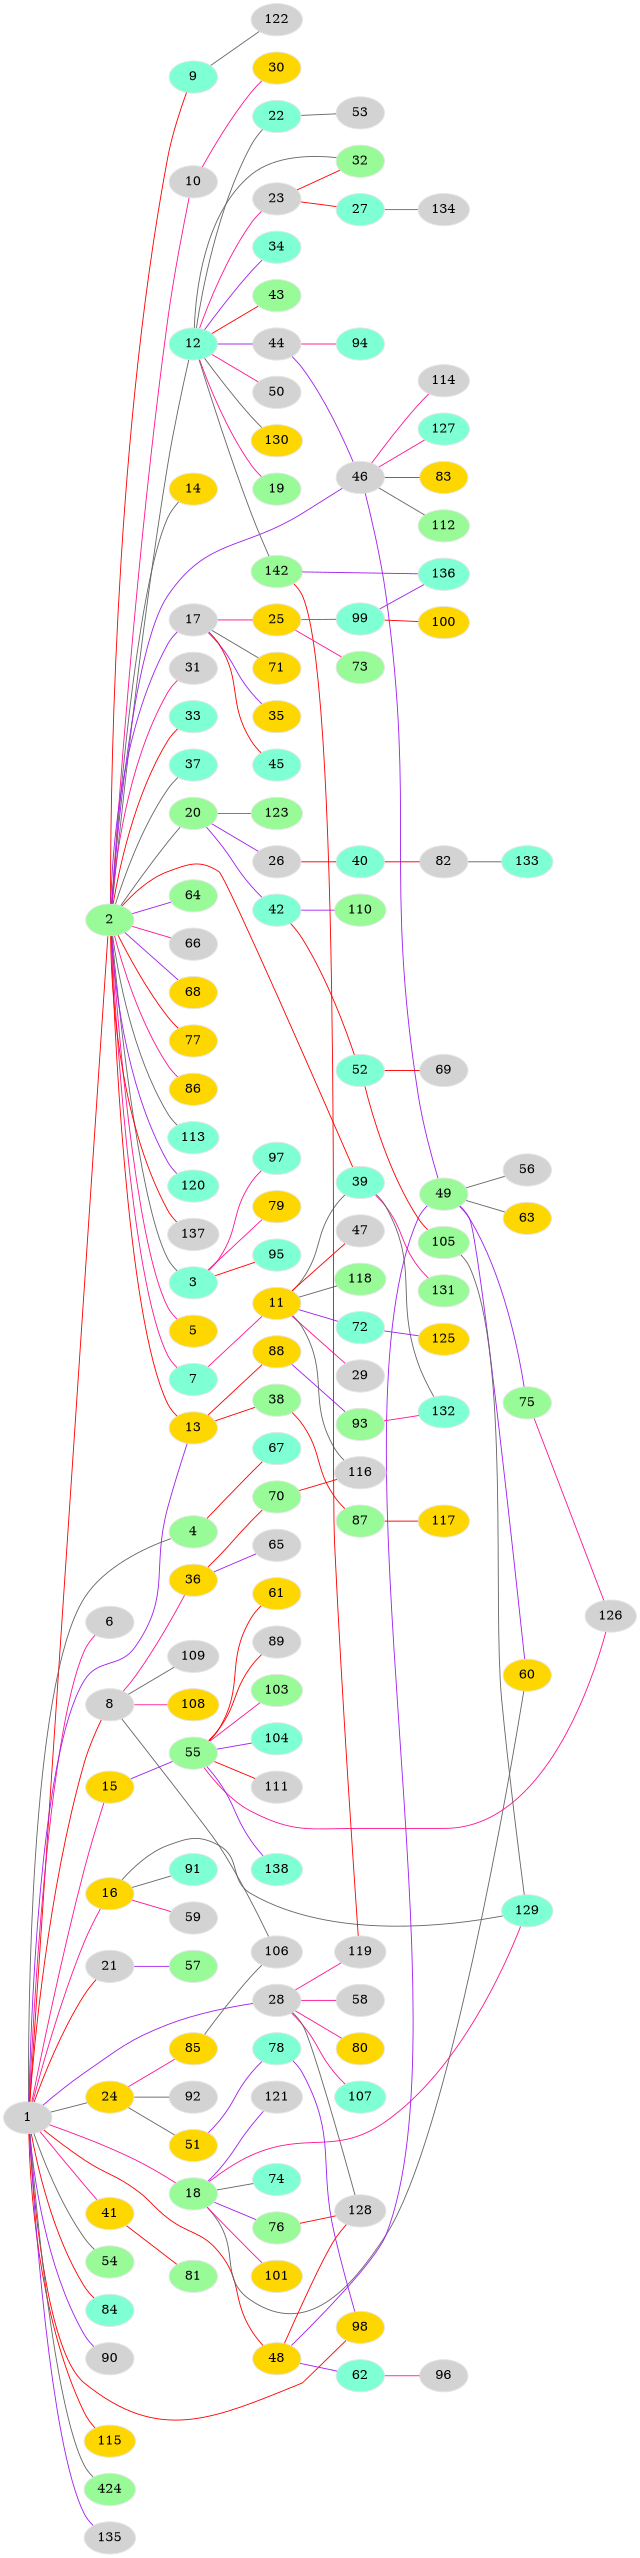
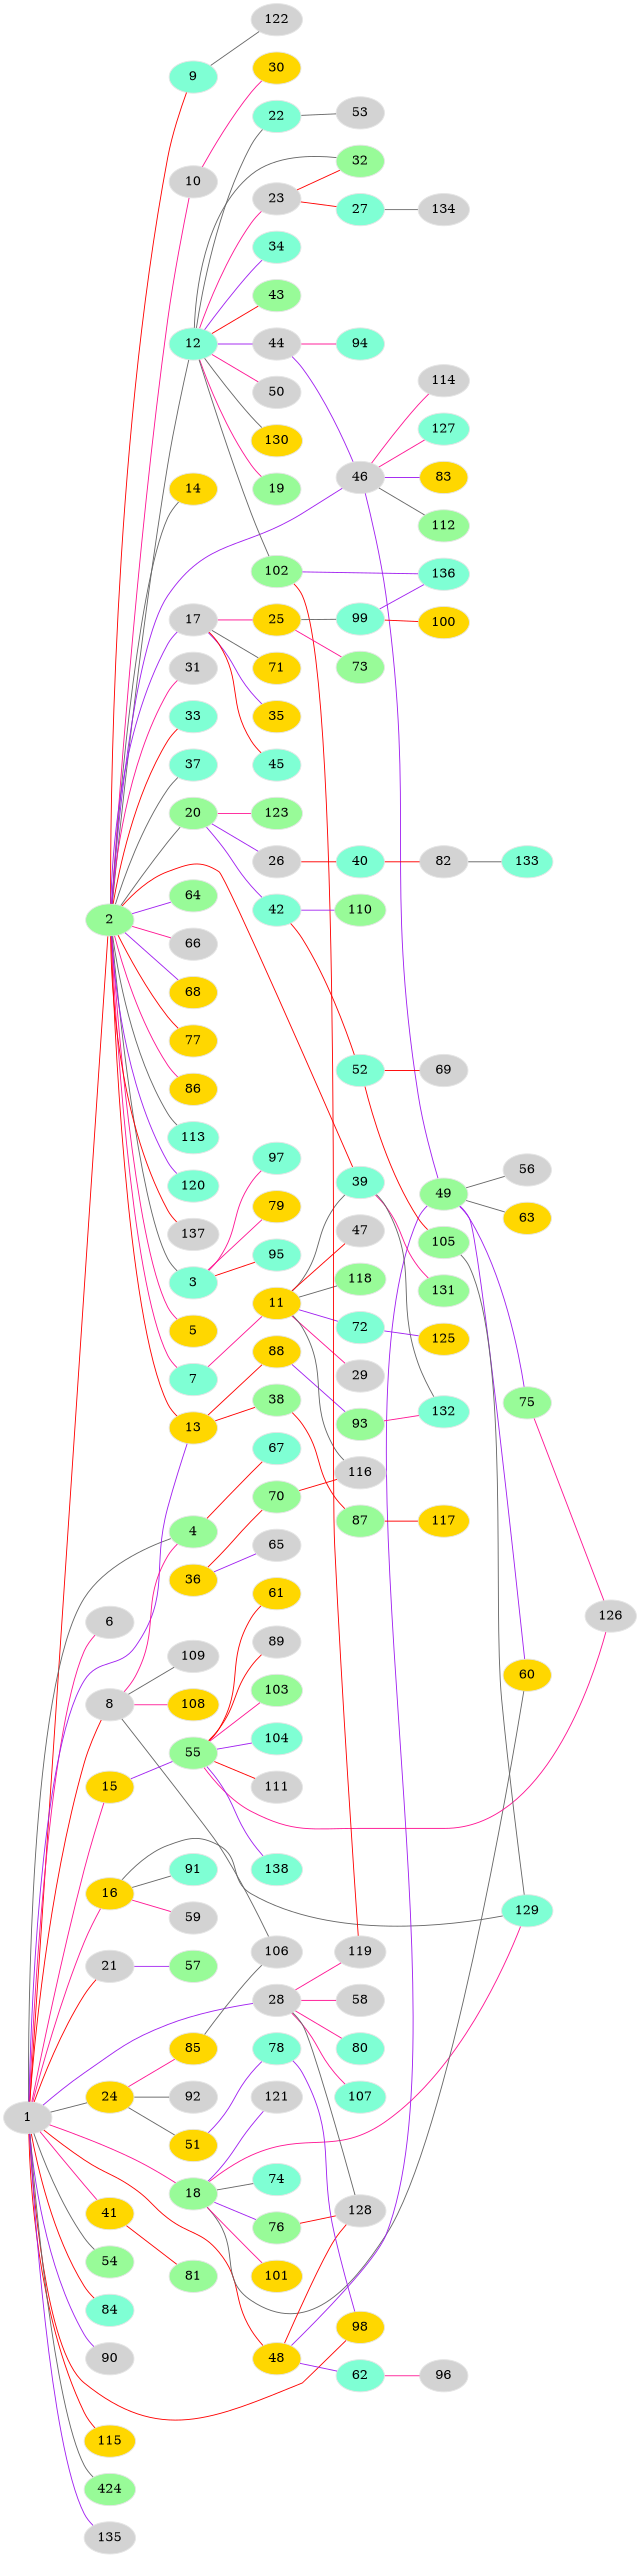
(277, 572) -> (277, 572)
(156, 1645) -> (148, 1638)
(360, 2049) -> (360, 2049)
